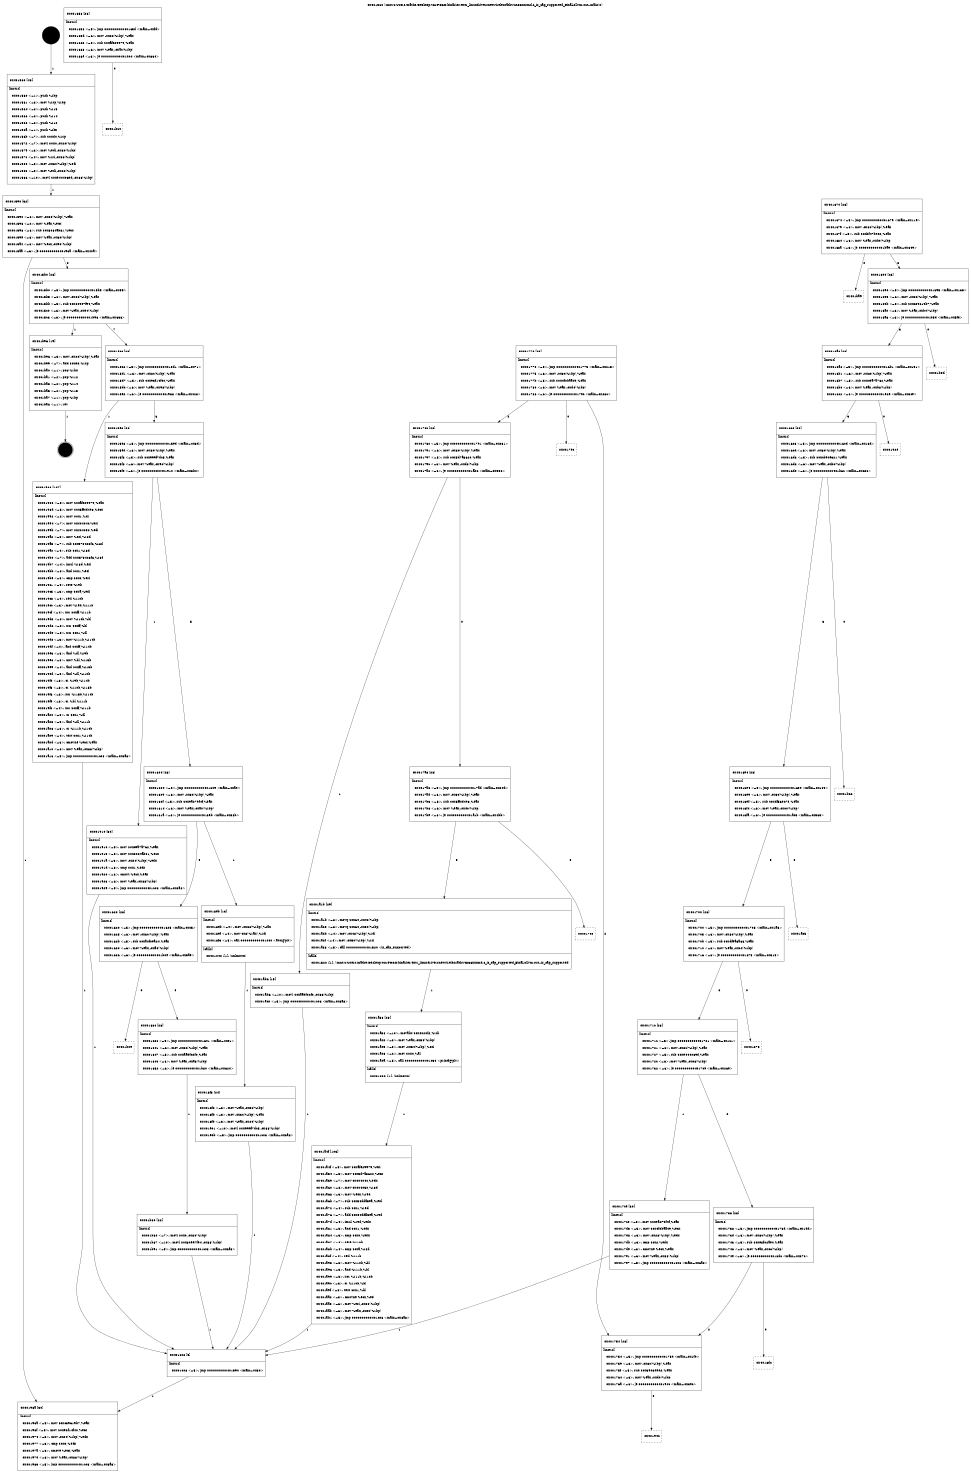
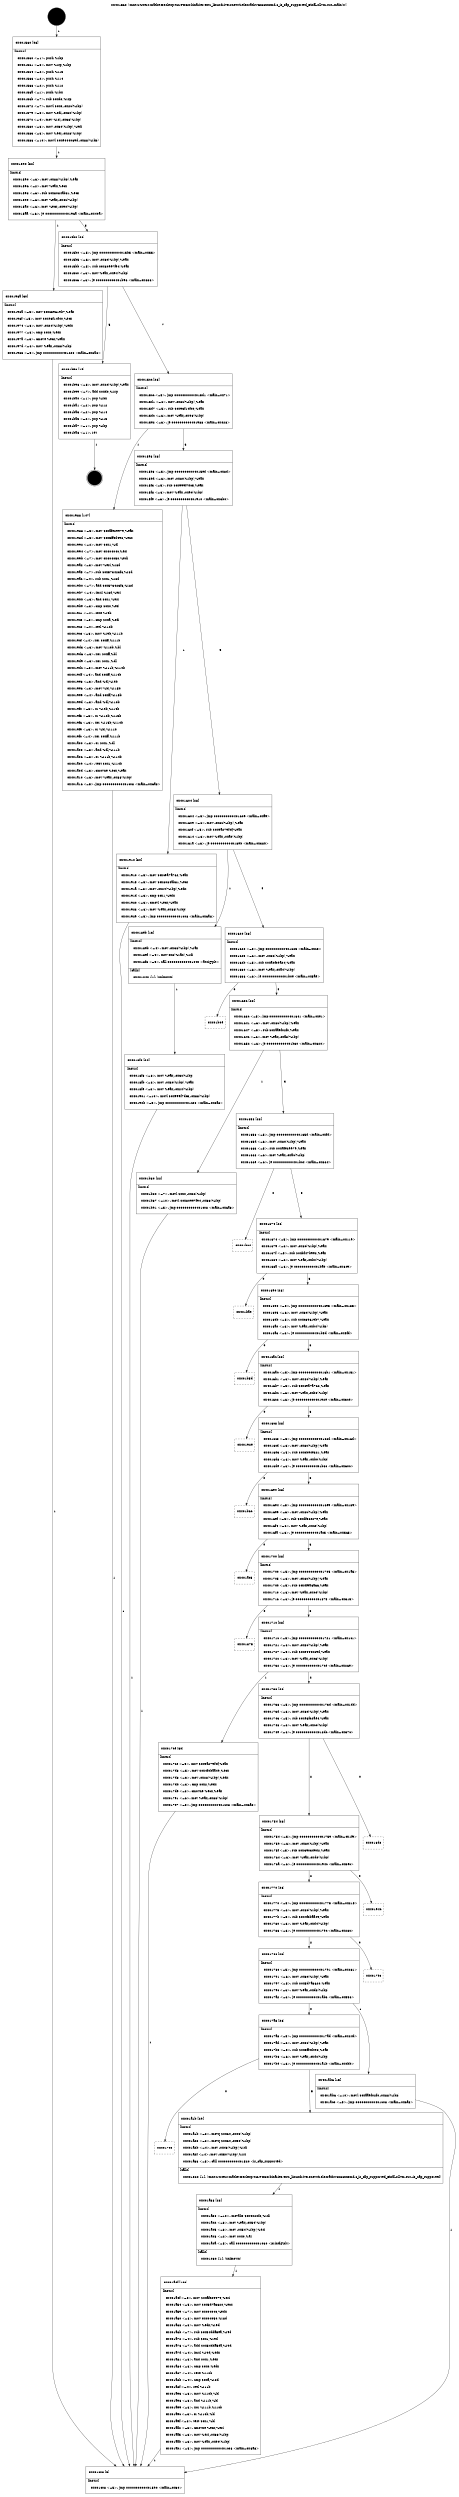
(75, 330) -> (109, 325)
(603, 867) -> (309, 1875)
none -> (282, 1081)
none -> (296, 1192)
(154, 1394) -> (53, 1423)
